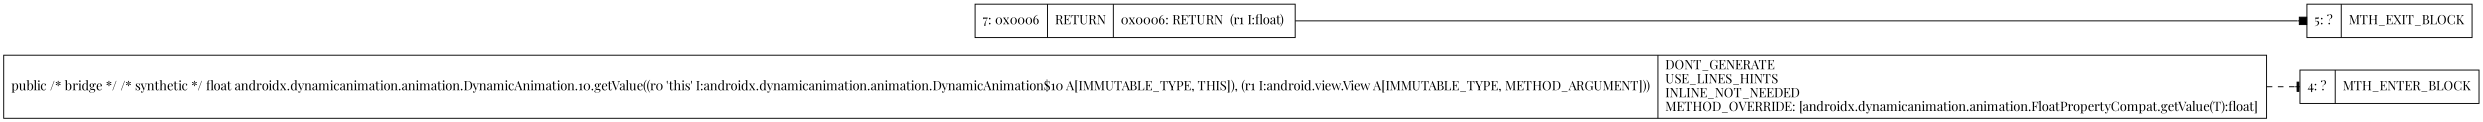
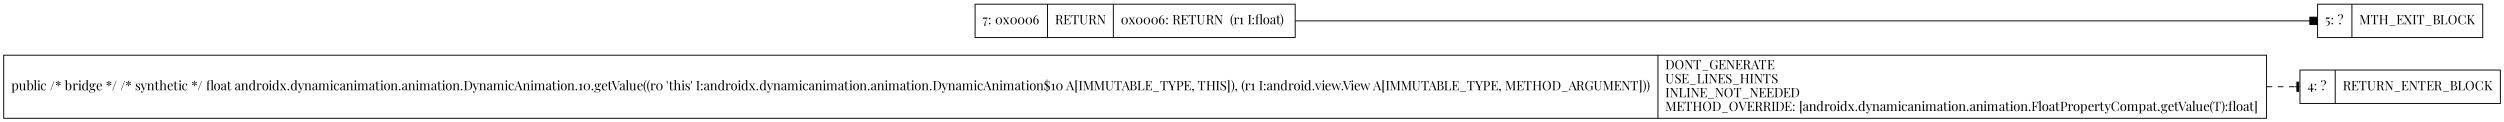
(2407, 86) -> (2418, 86)
